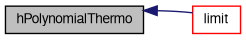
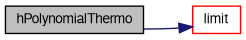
(175, 11) -> (161, 29)
